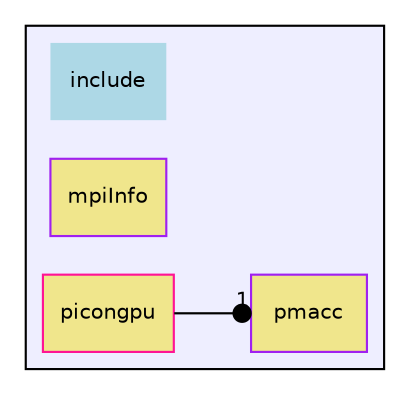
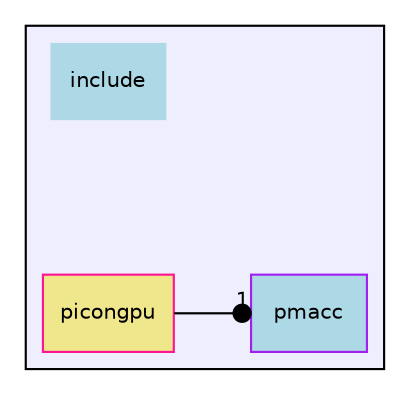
(108, 197) -> none
(309, 313) -> (309, 313)
